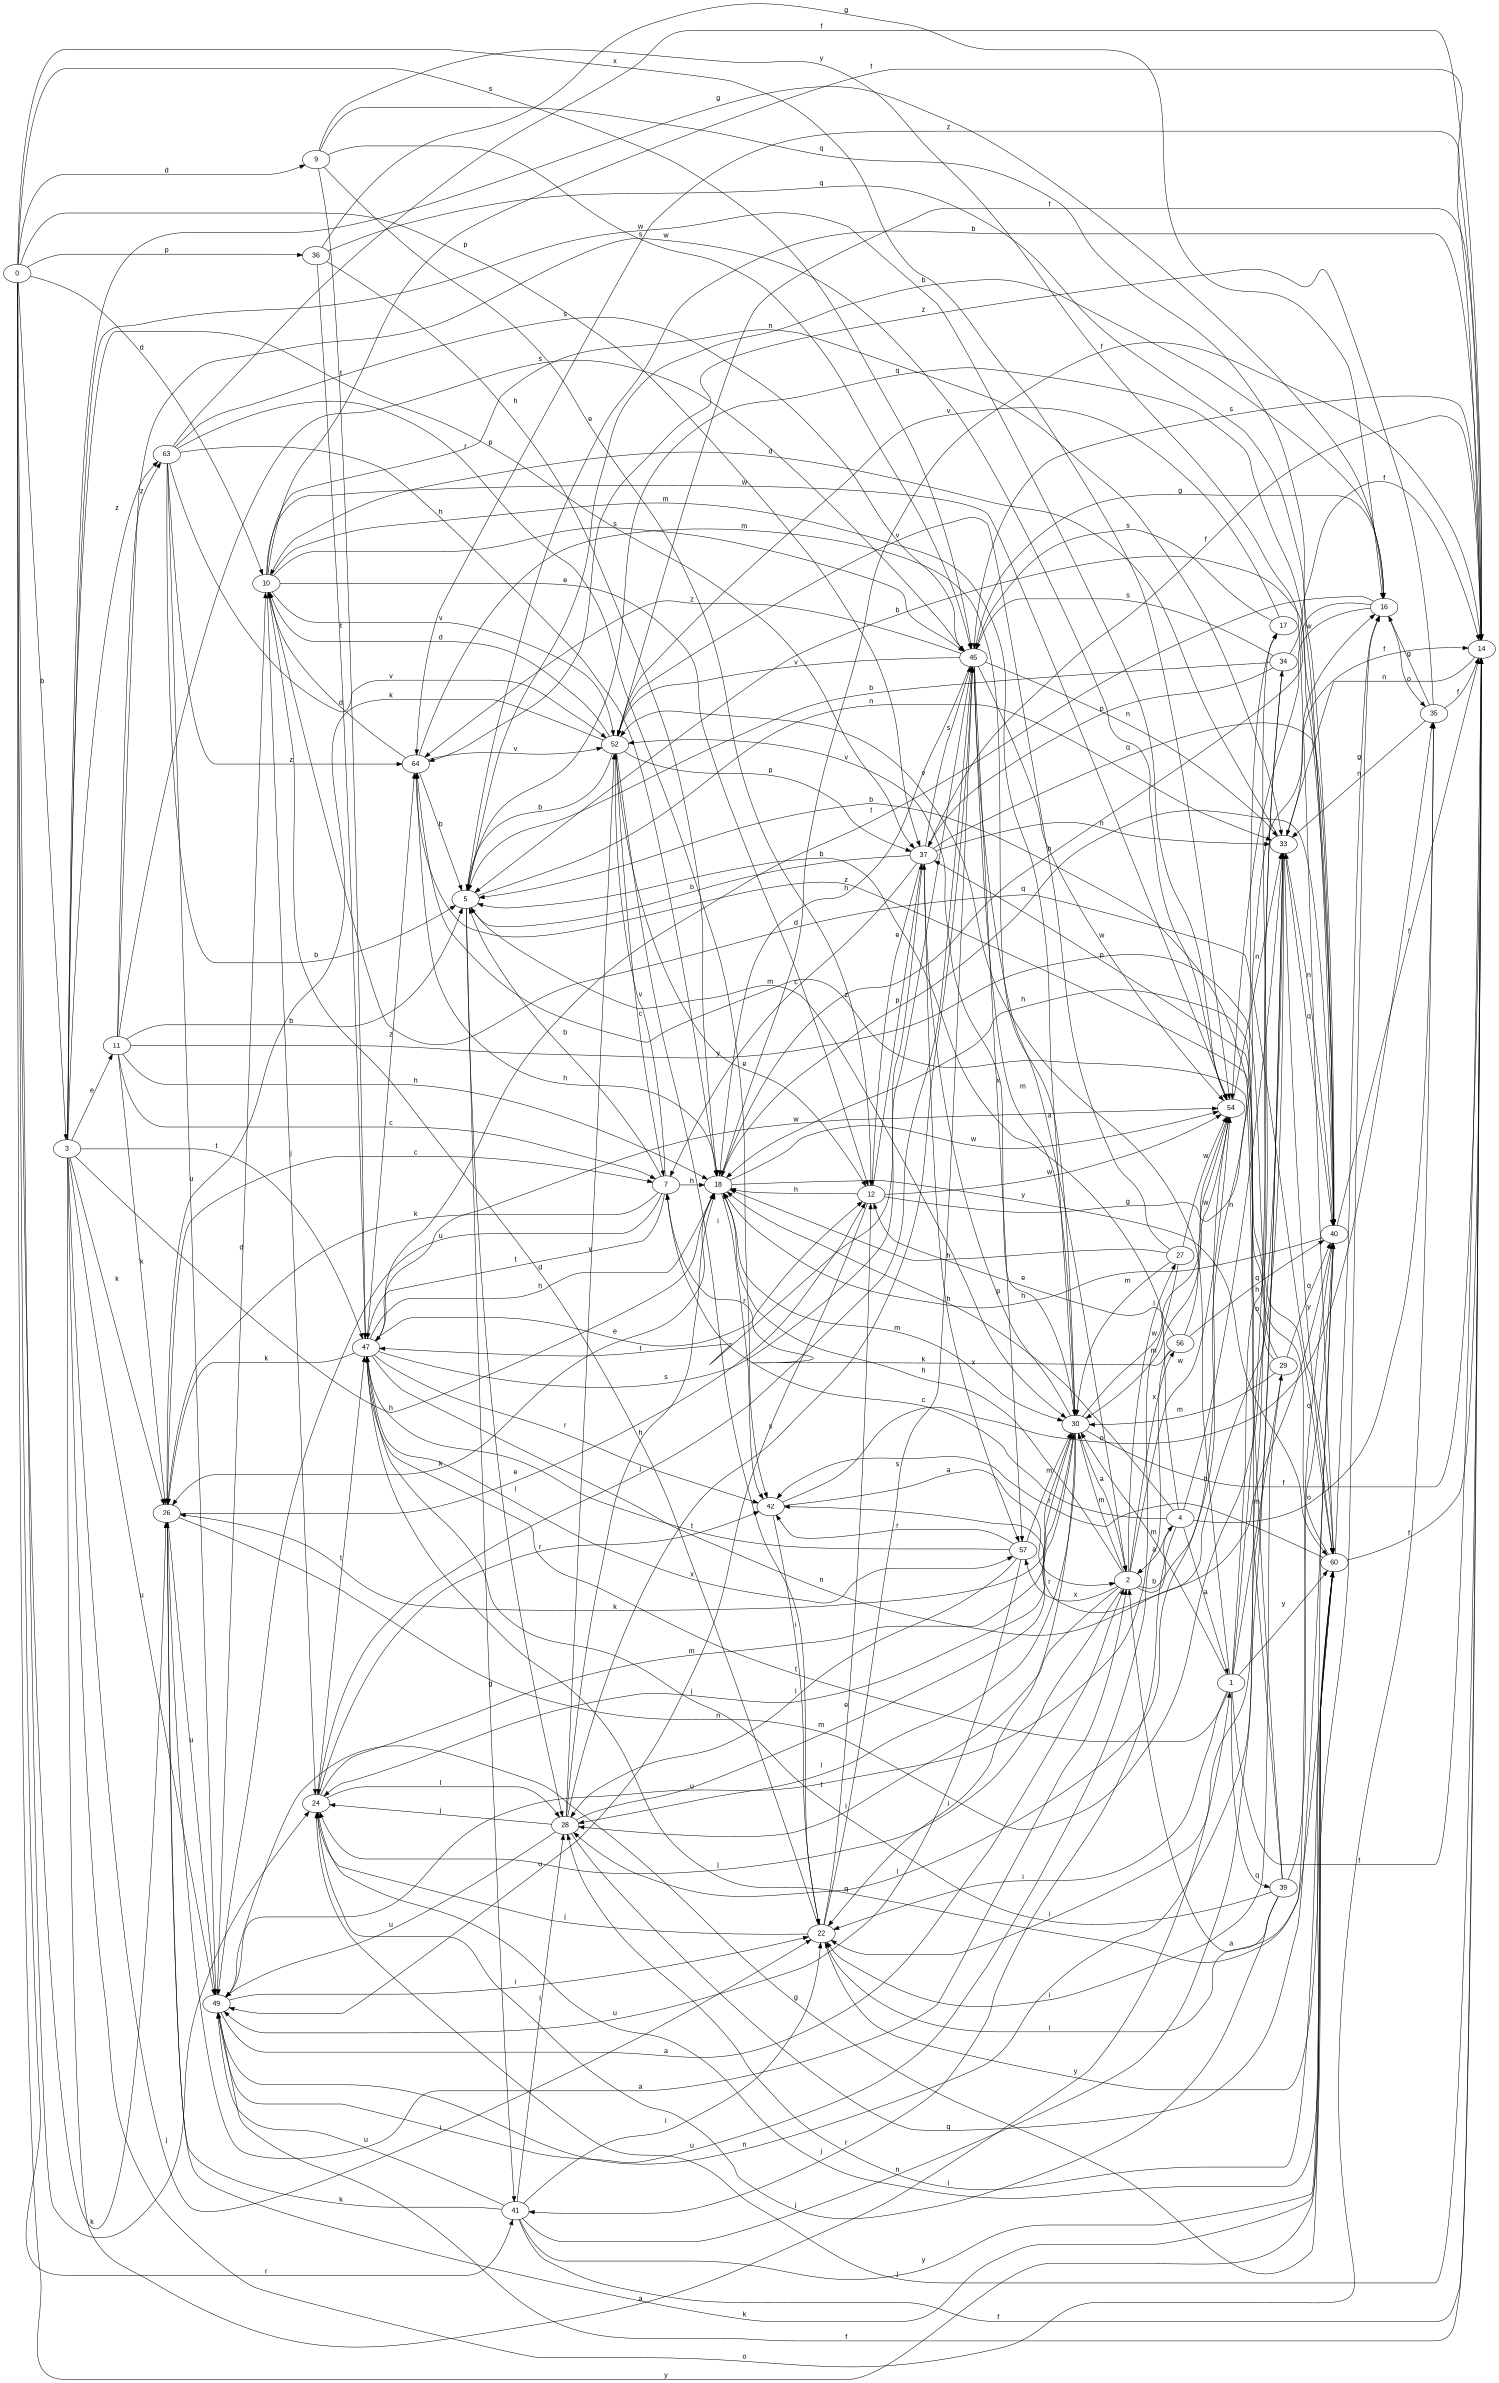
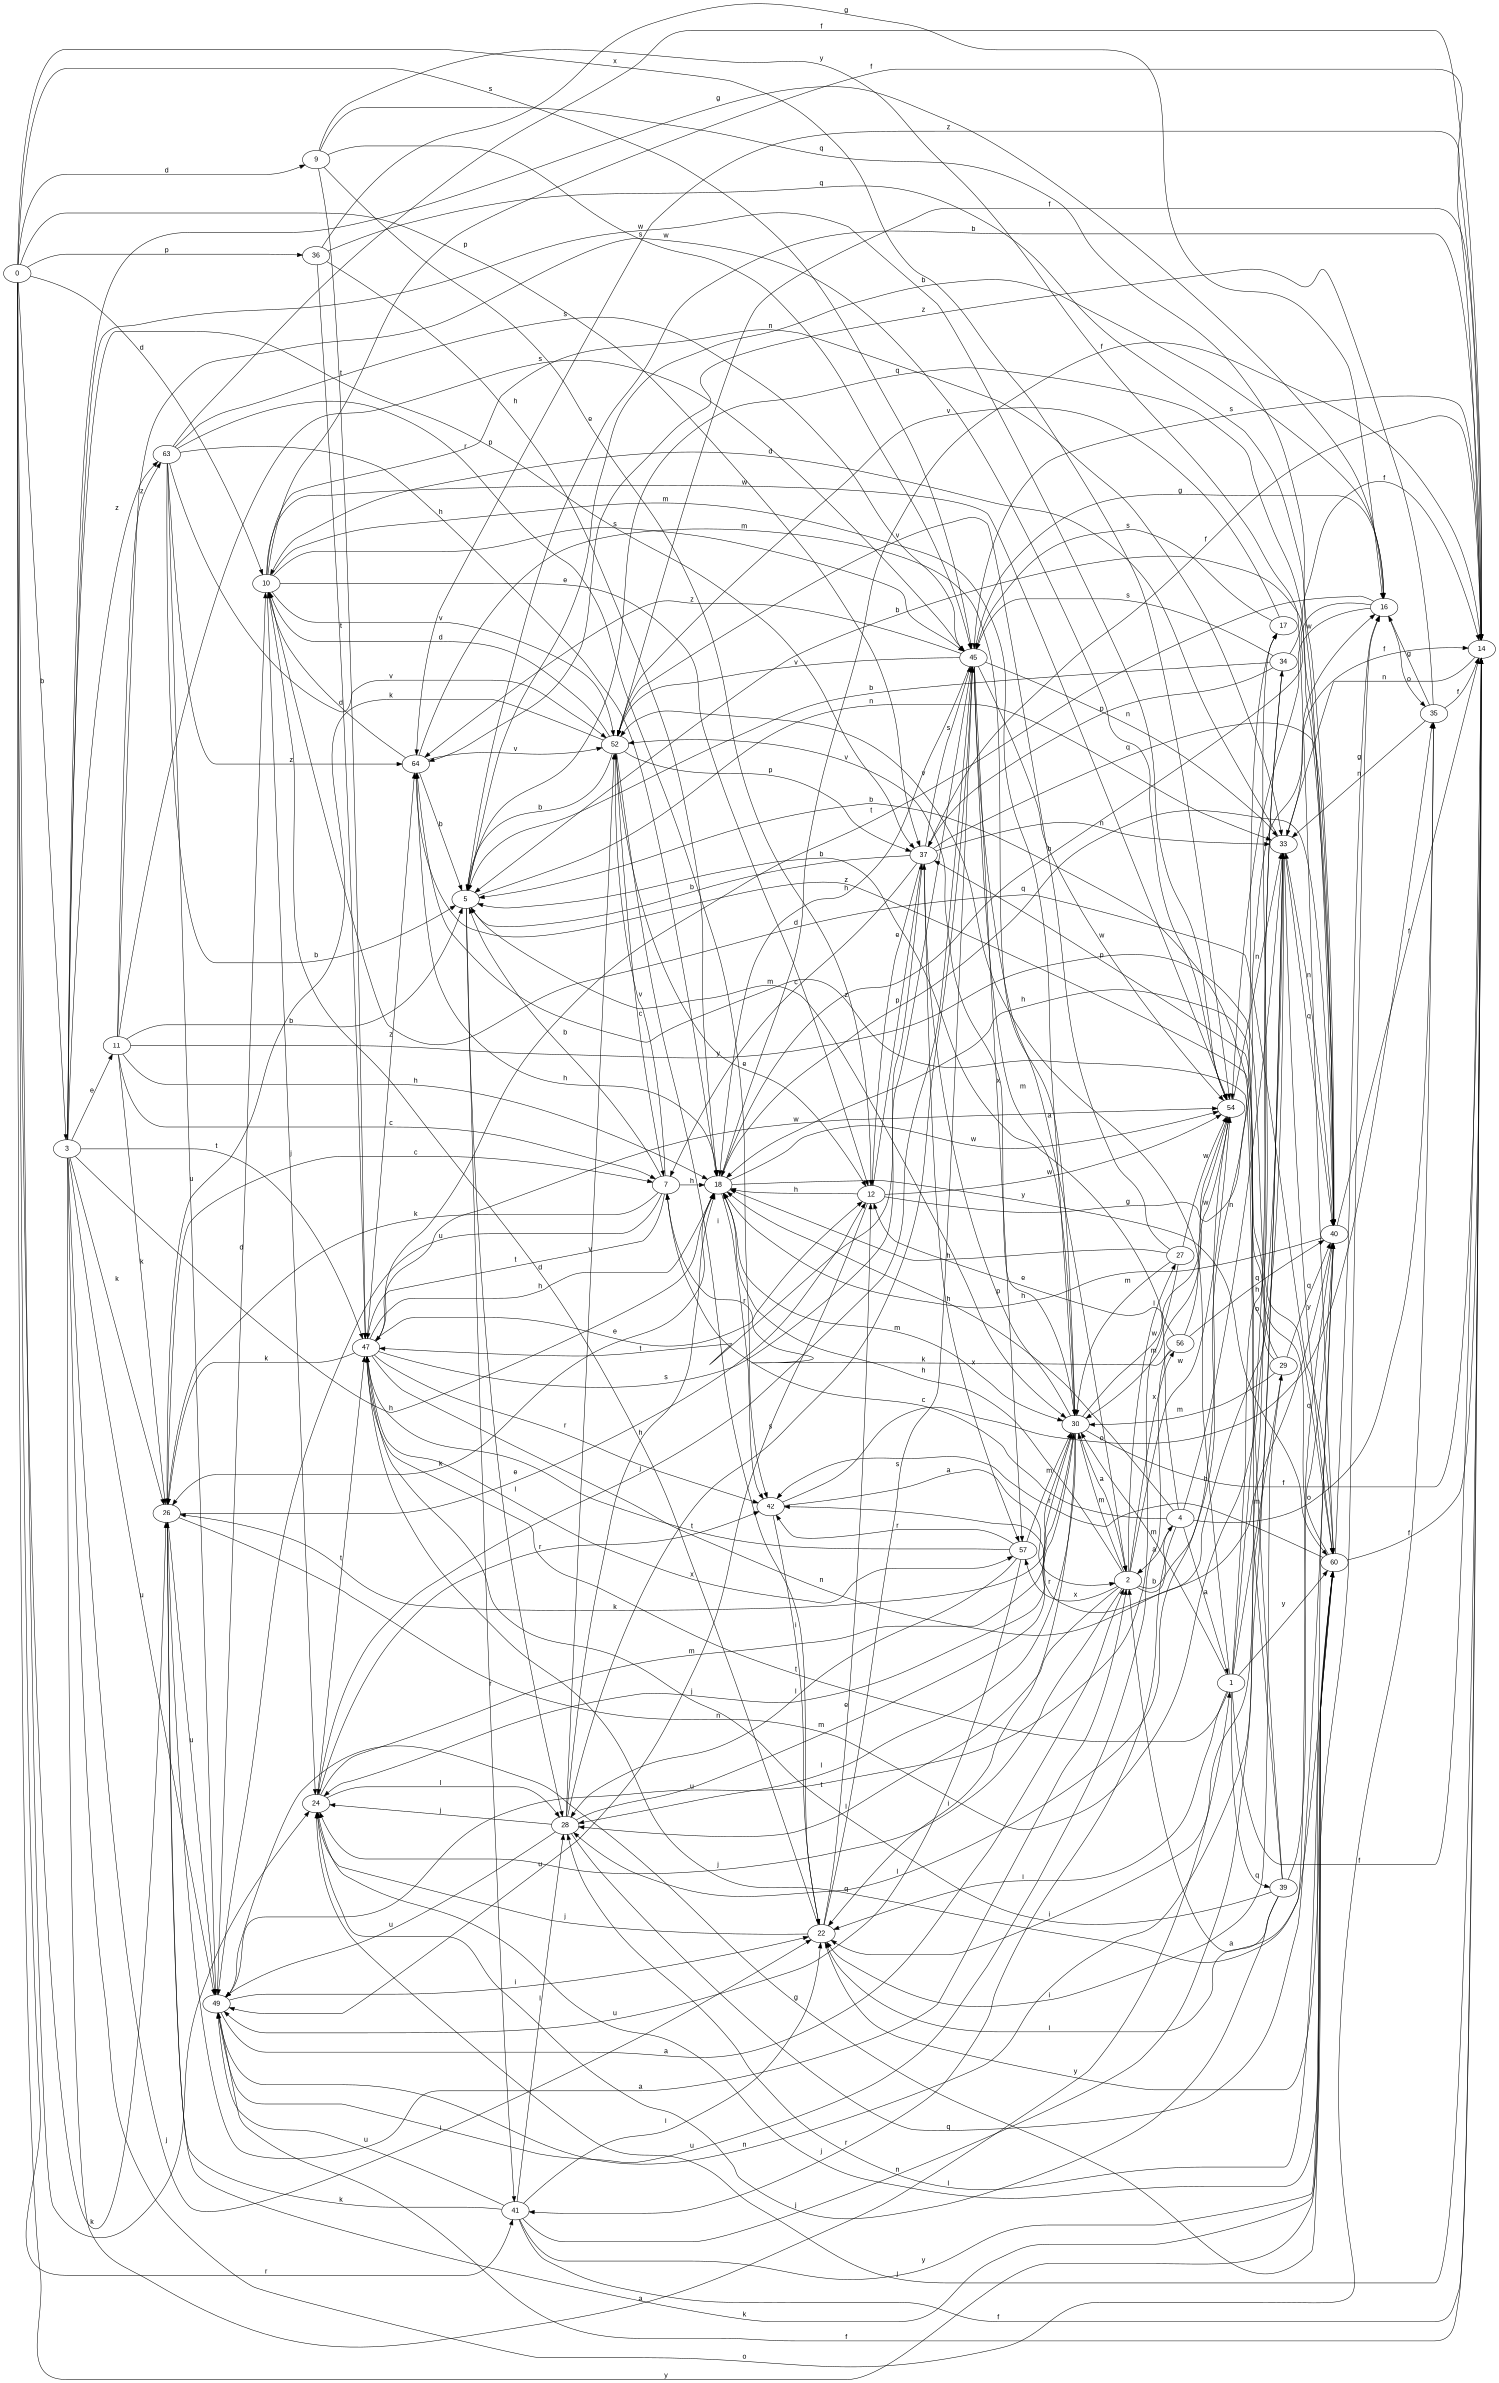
(491, 1684) -> (491, 1684)
